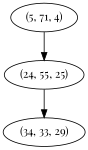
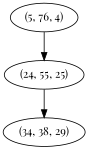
(44, 18) -> (44, 18)
(44, 132) -> (44, 132)
